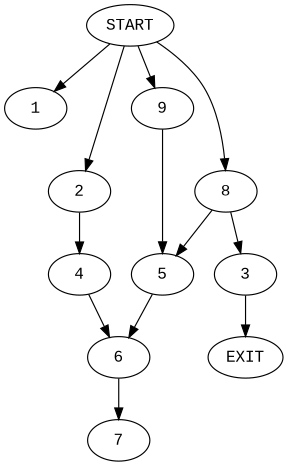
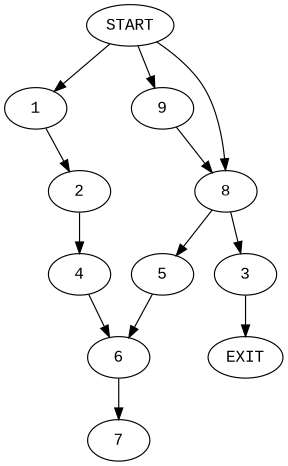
(107, 103) -> (55, 145)
(163, 185) -> (191, 145)
